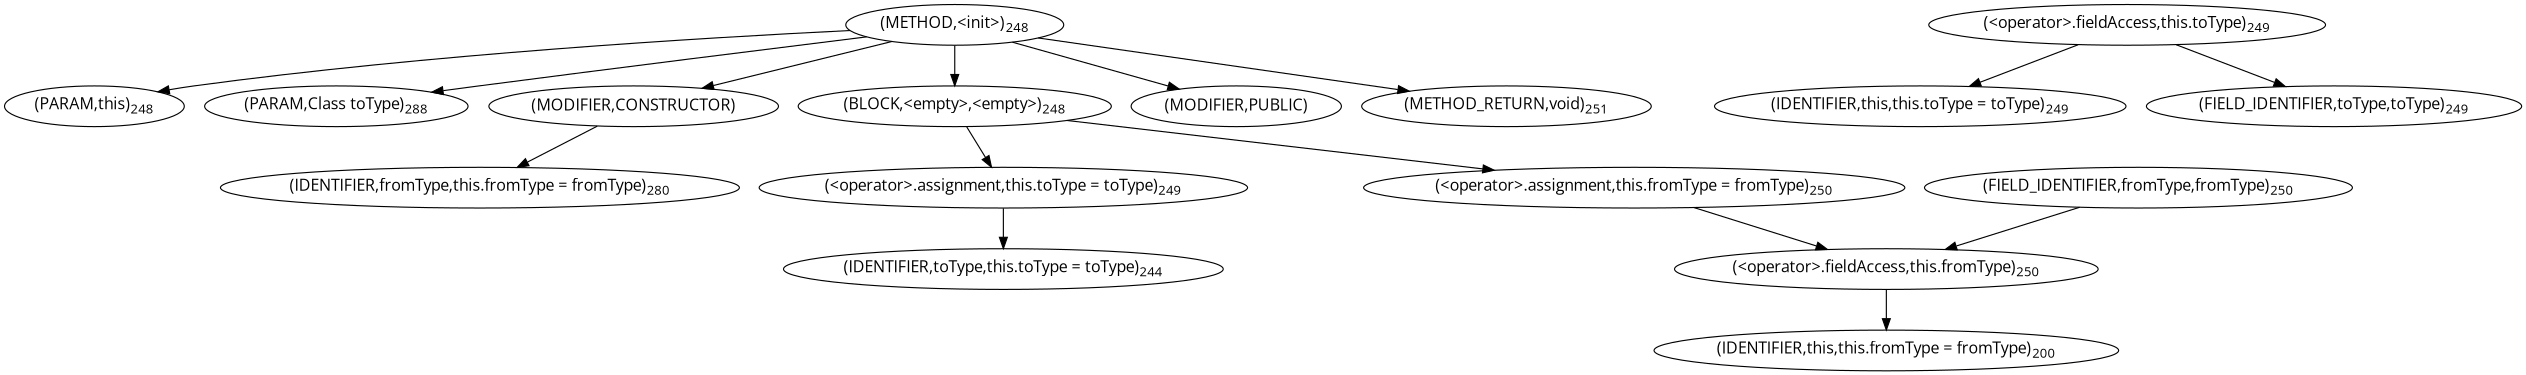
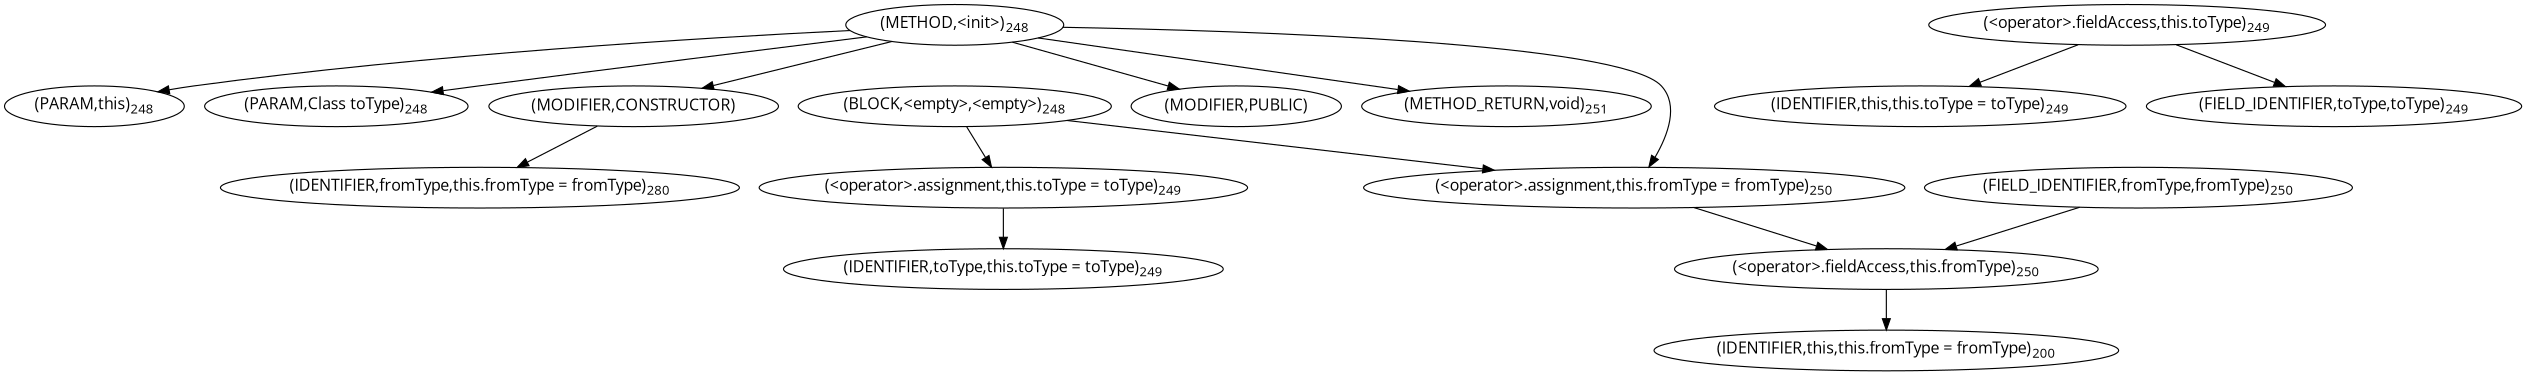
(955, 60) -> (1403, 41)
(417, 105) -> (417, 105)
(1151, 267) -> (1151, 267)
